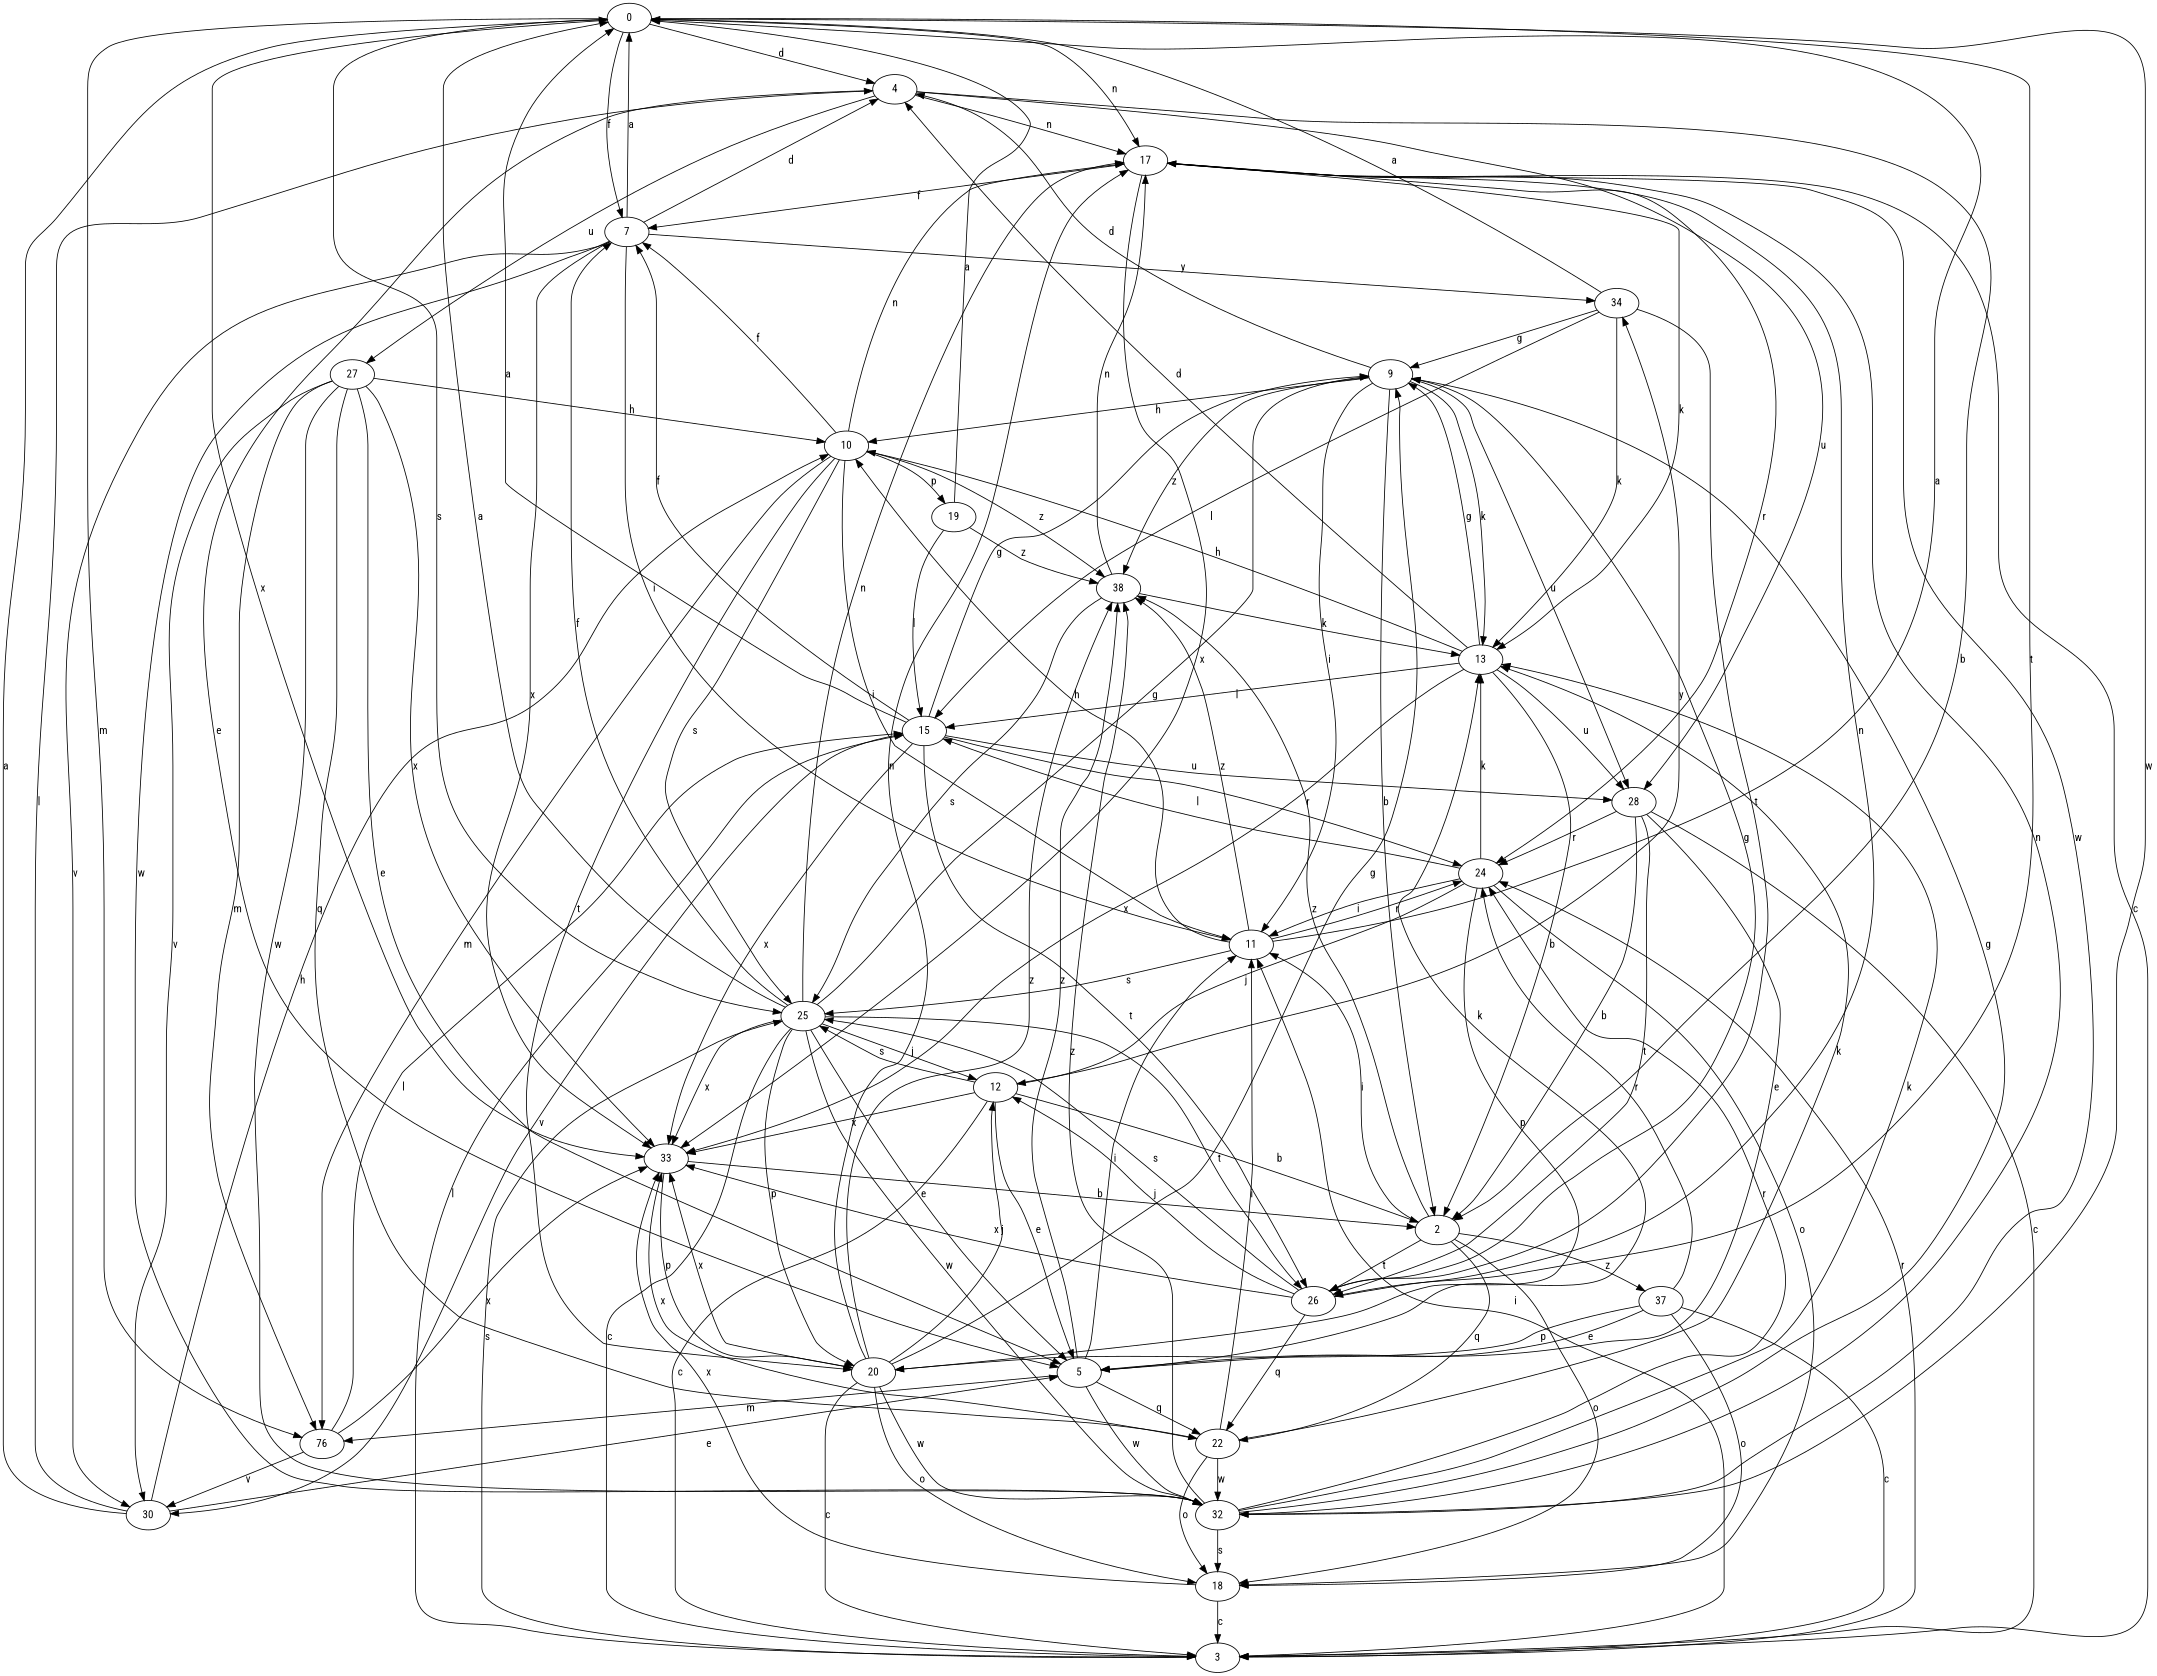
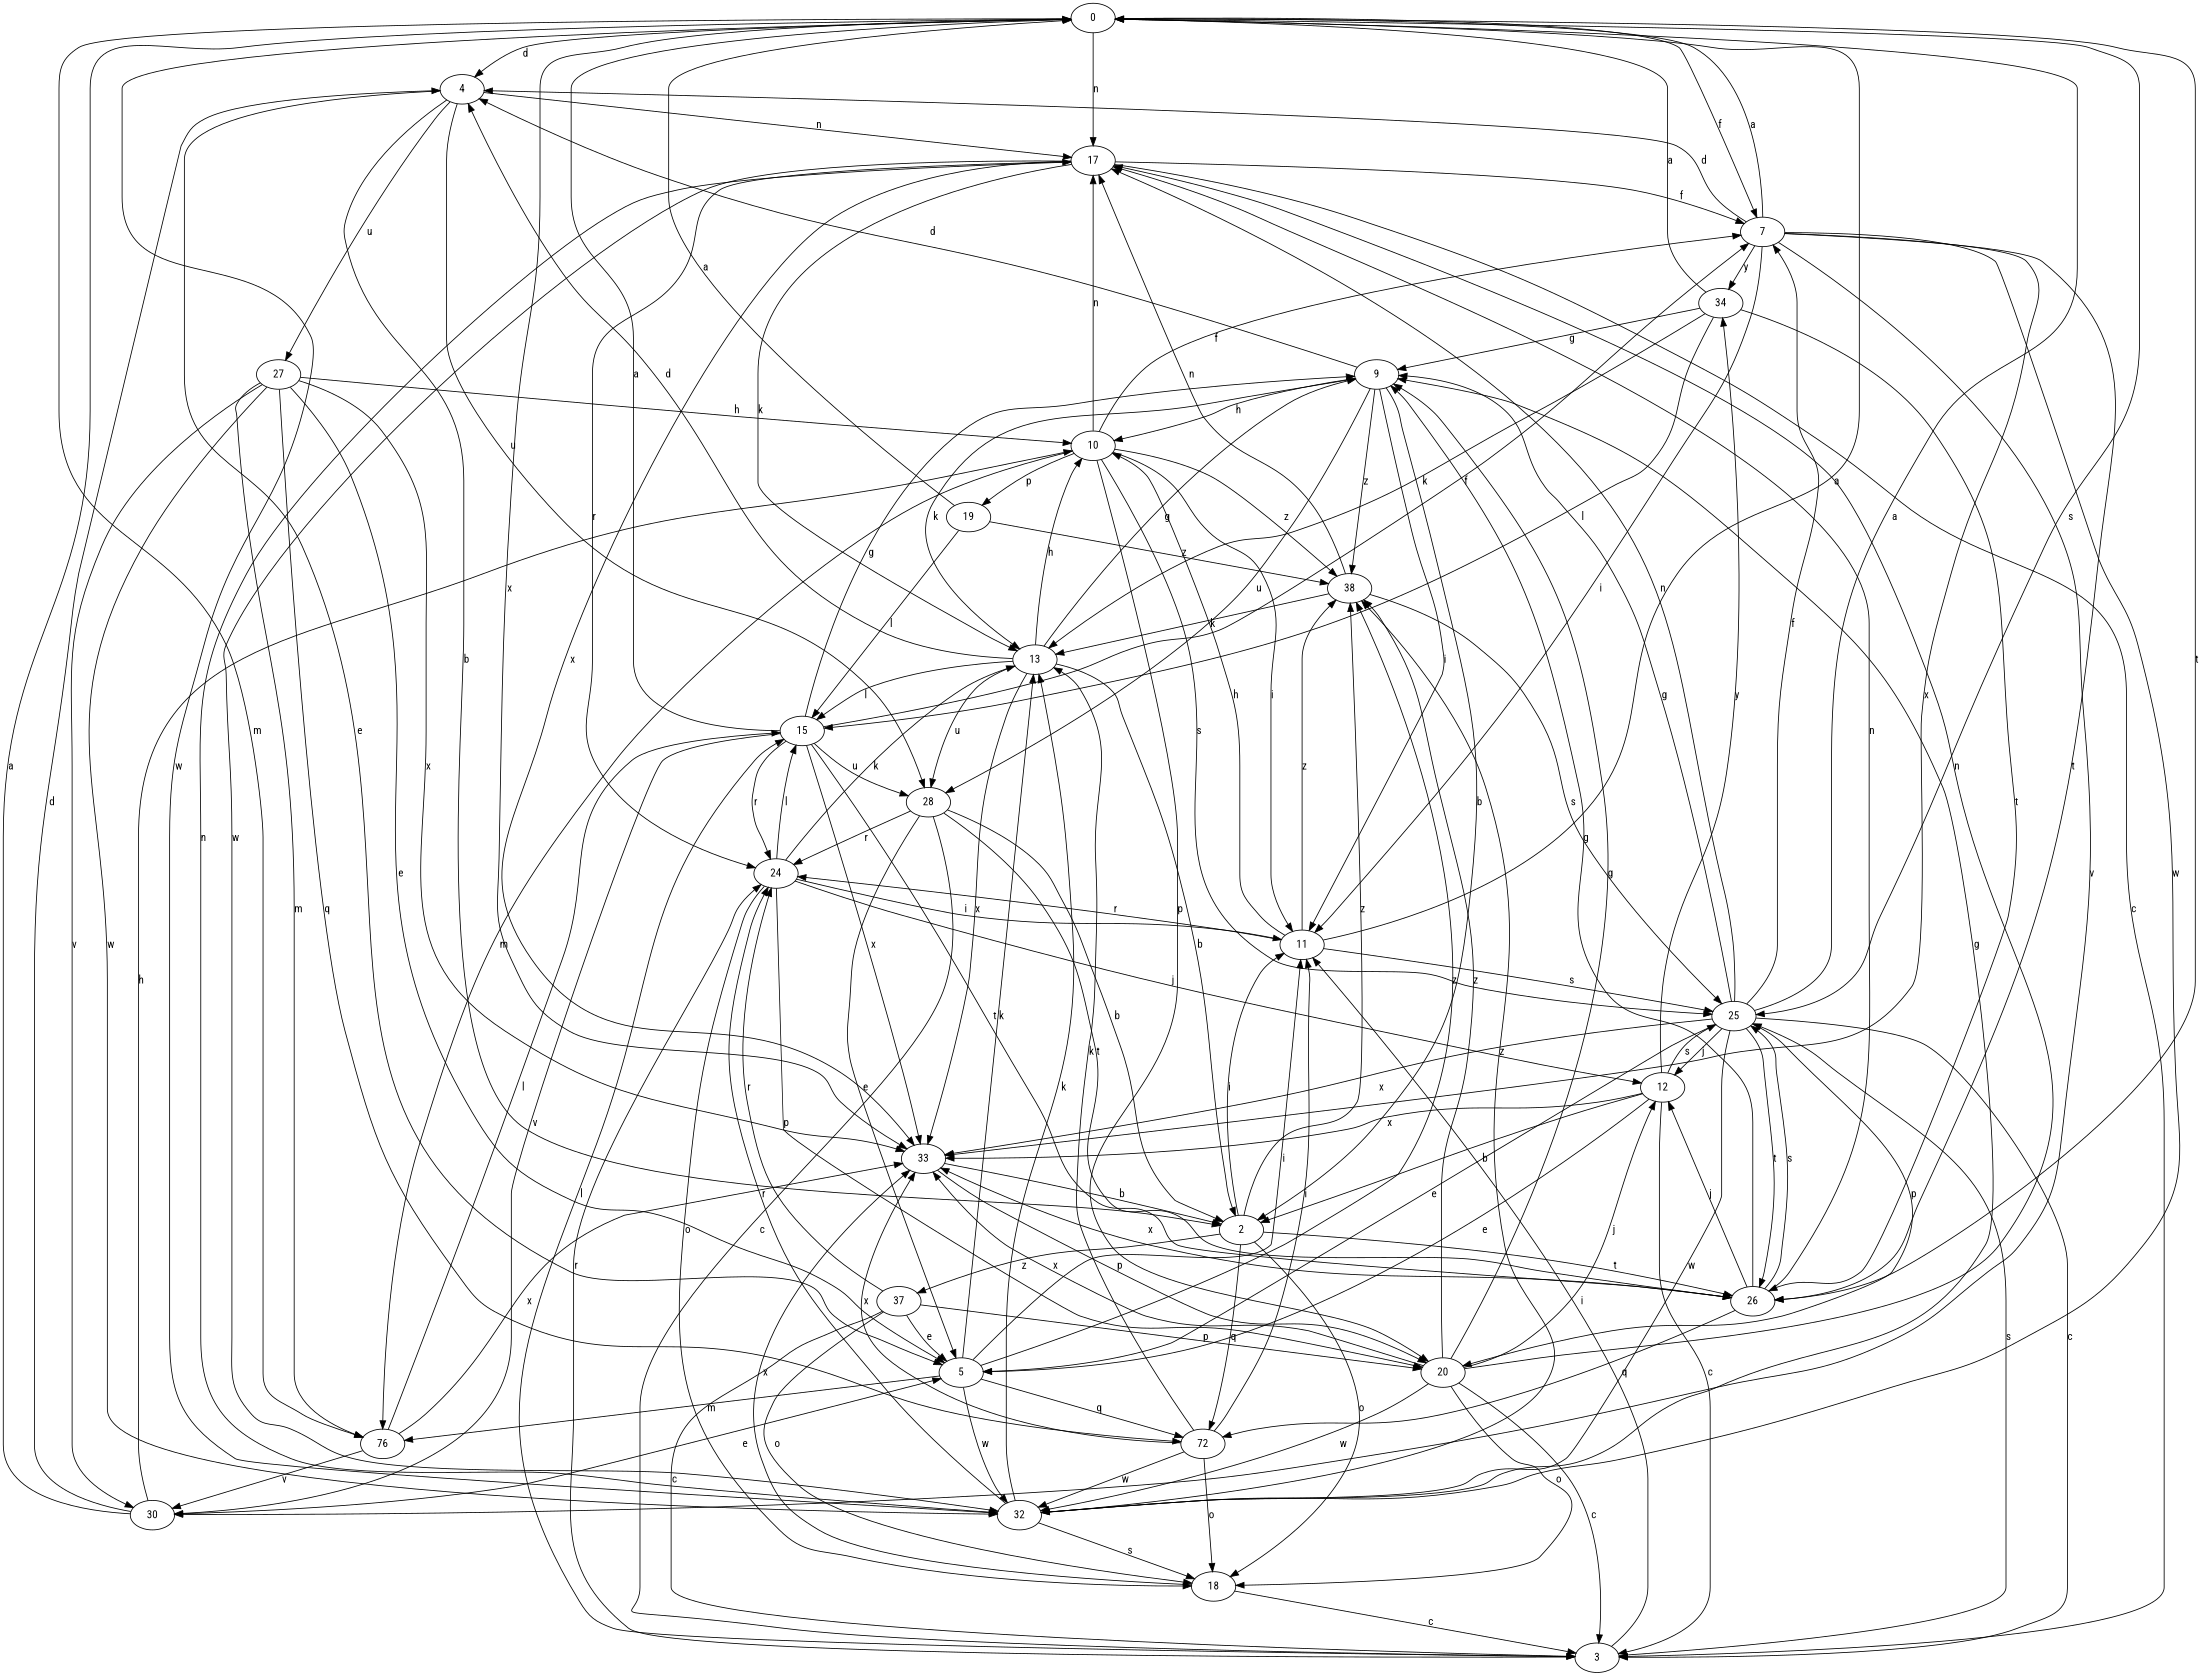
none -> (2087, 658)
(39, 802) -> (52, 802)
(579, 909) -> (1180, 909)
(1218, 1444) -> (1203, 1444)
